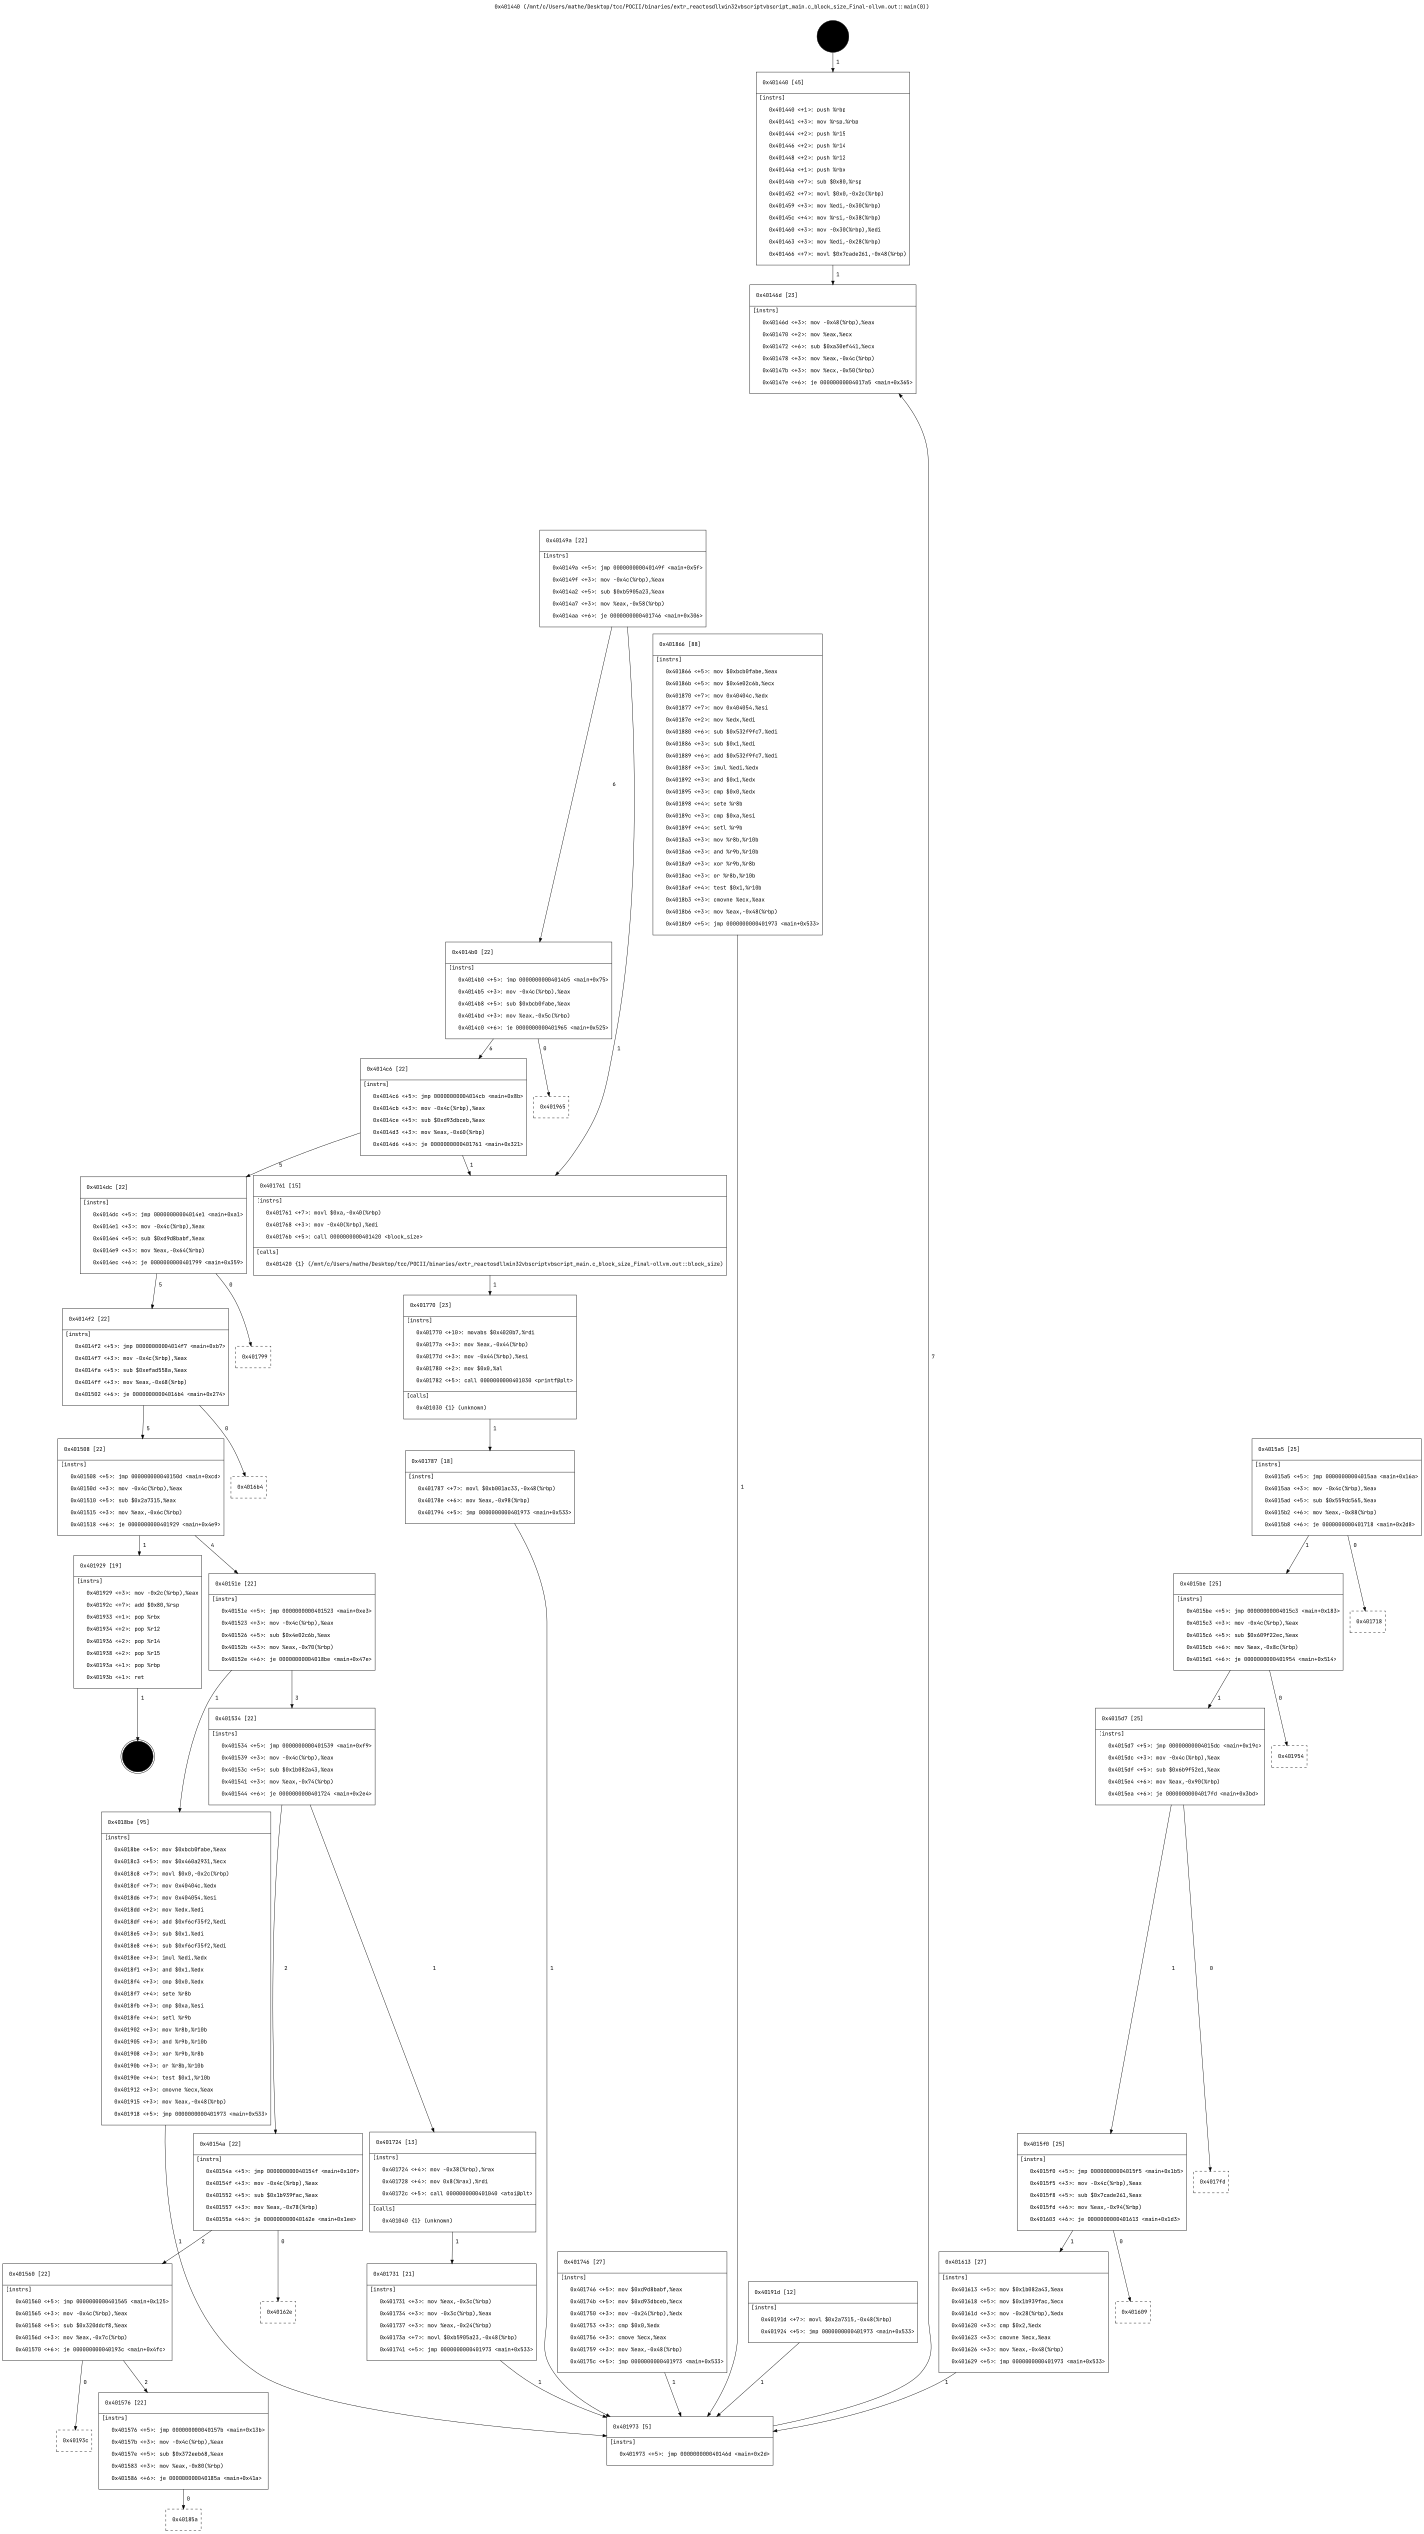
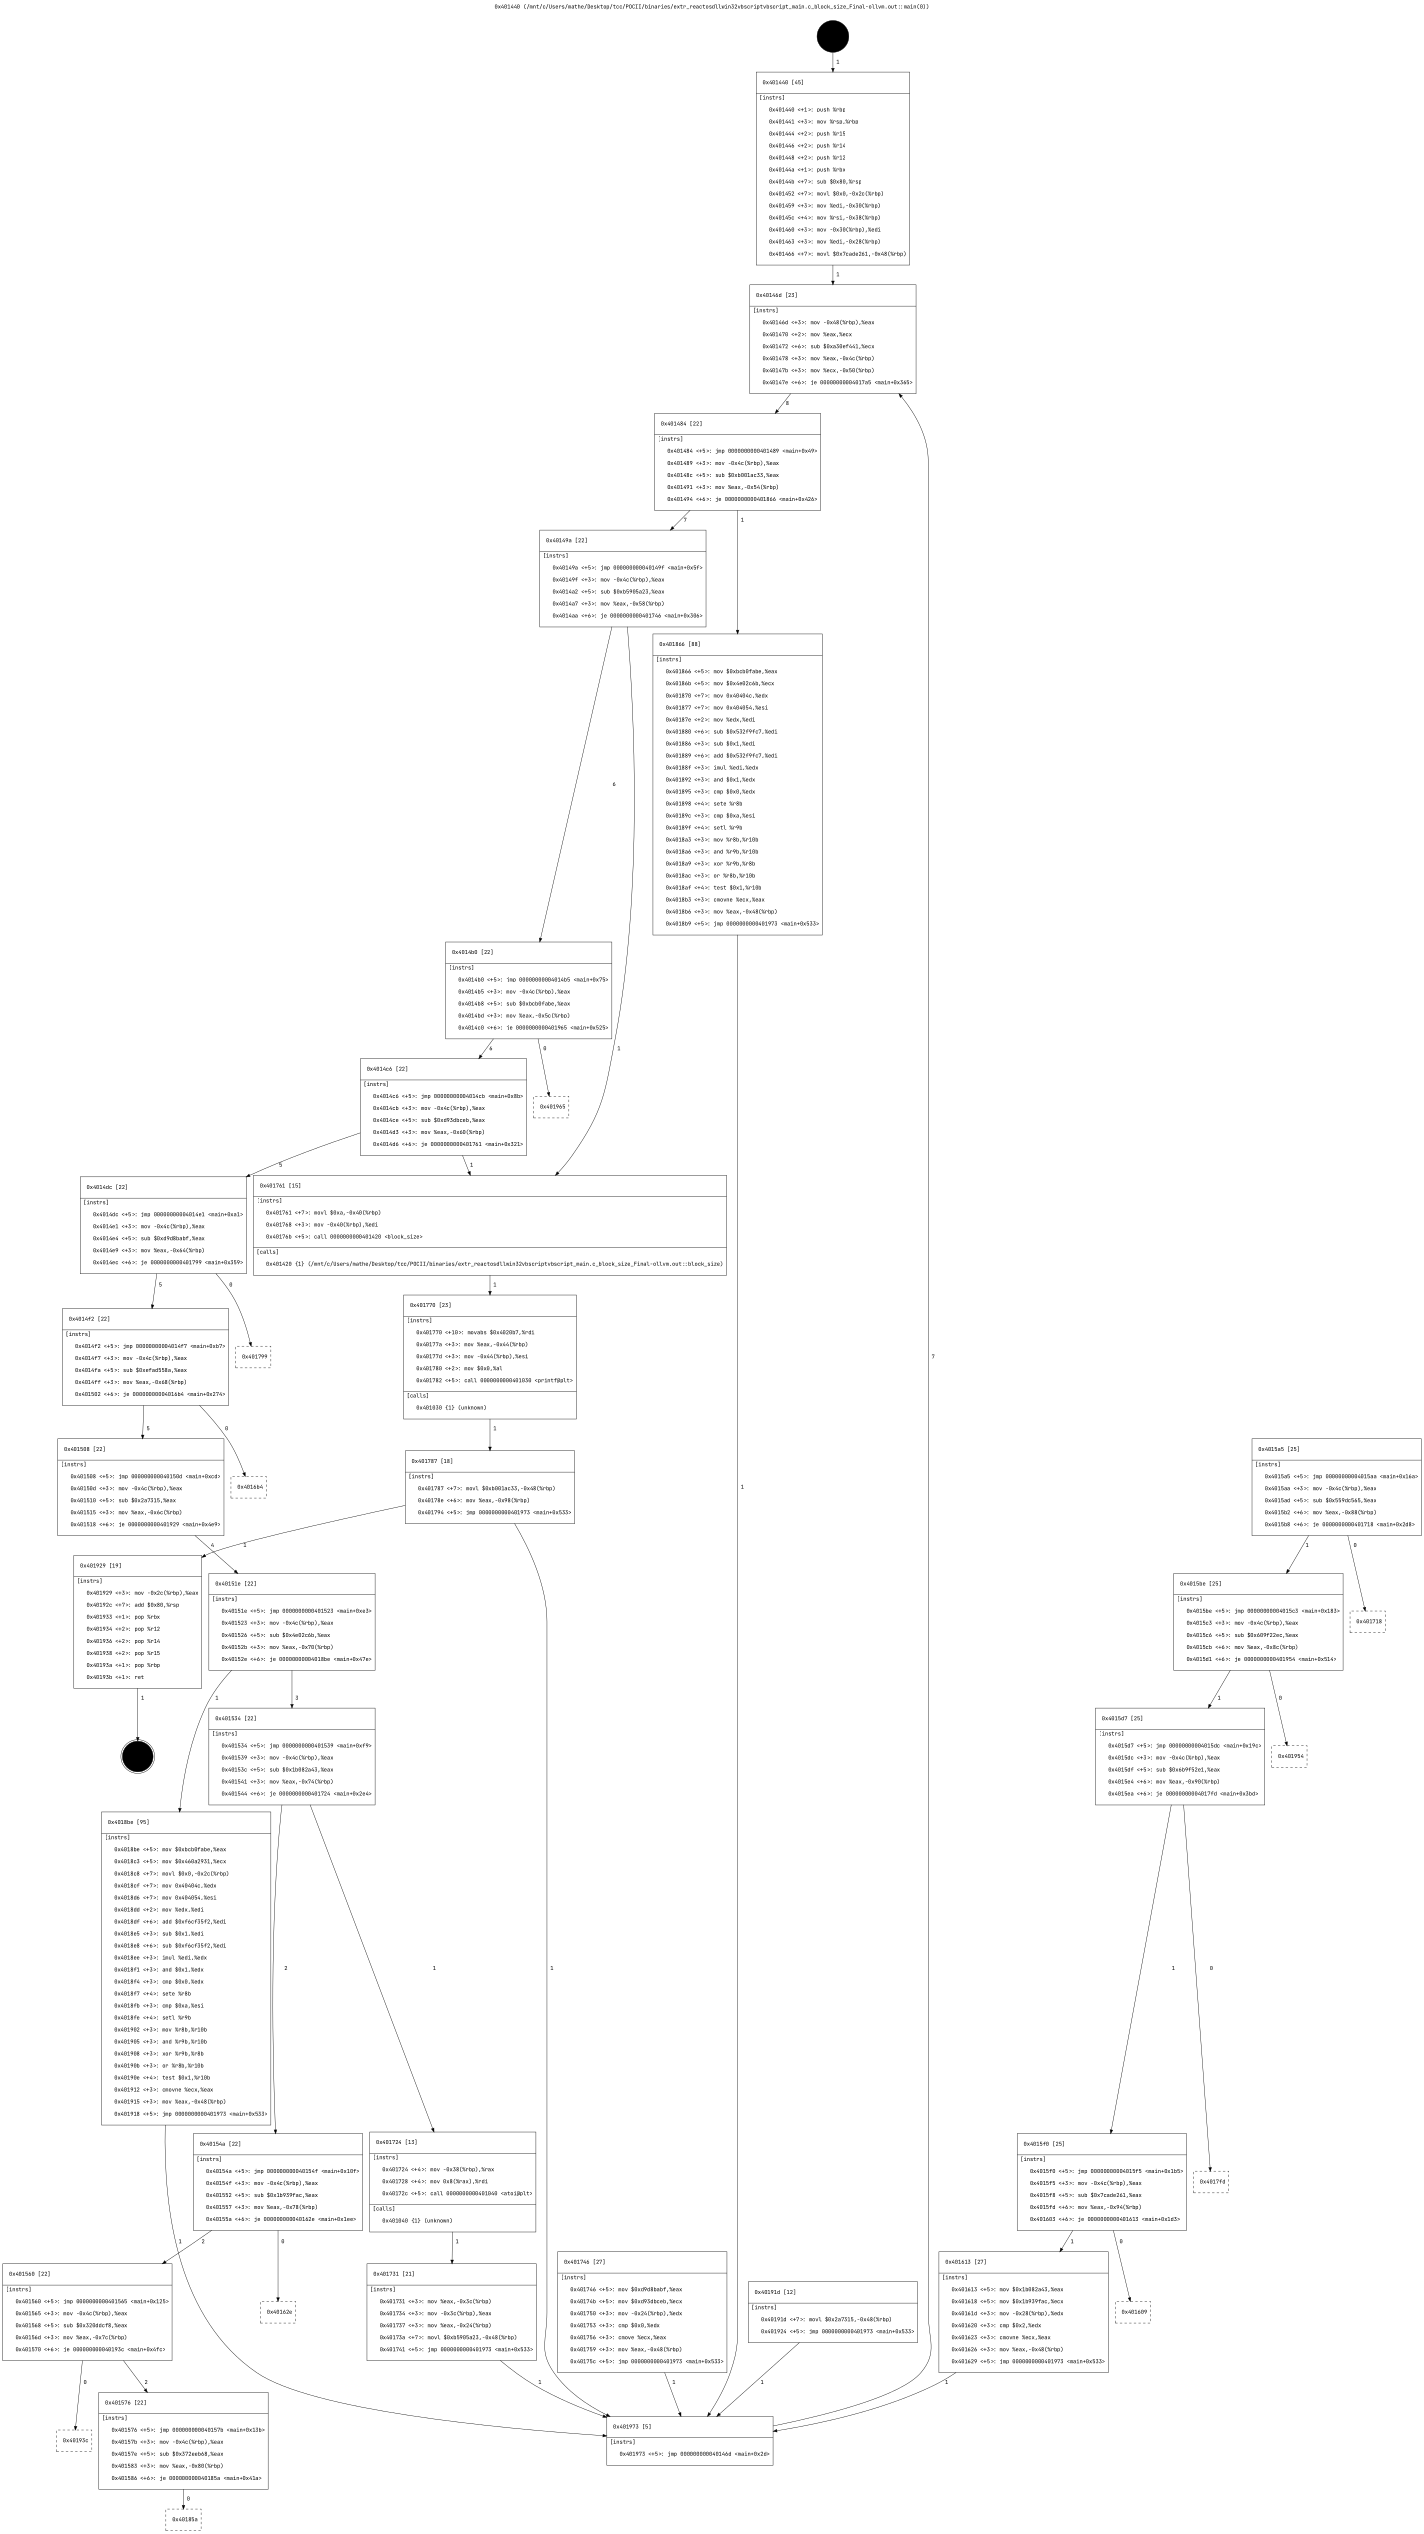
none -> (738, 462)
(140, 1544) -> (304, 1528)
